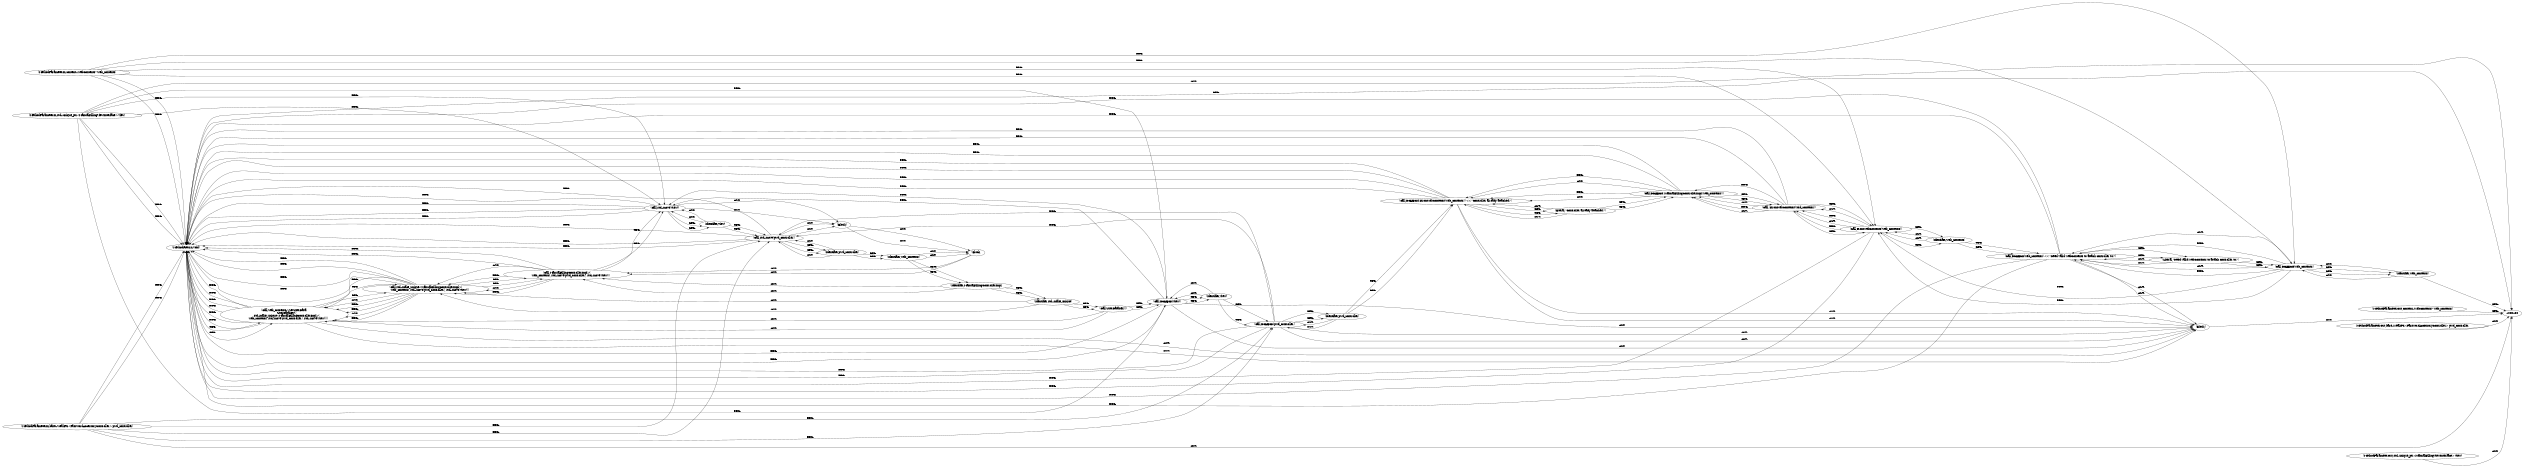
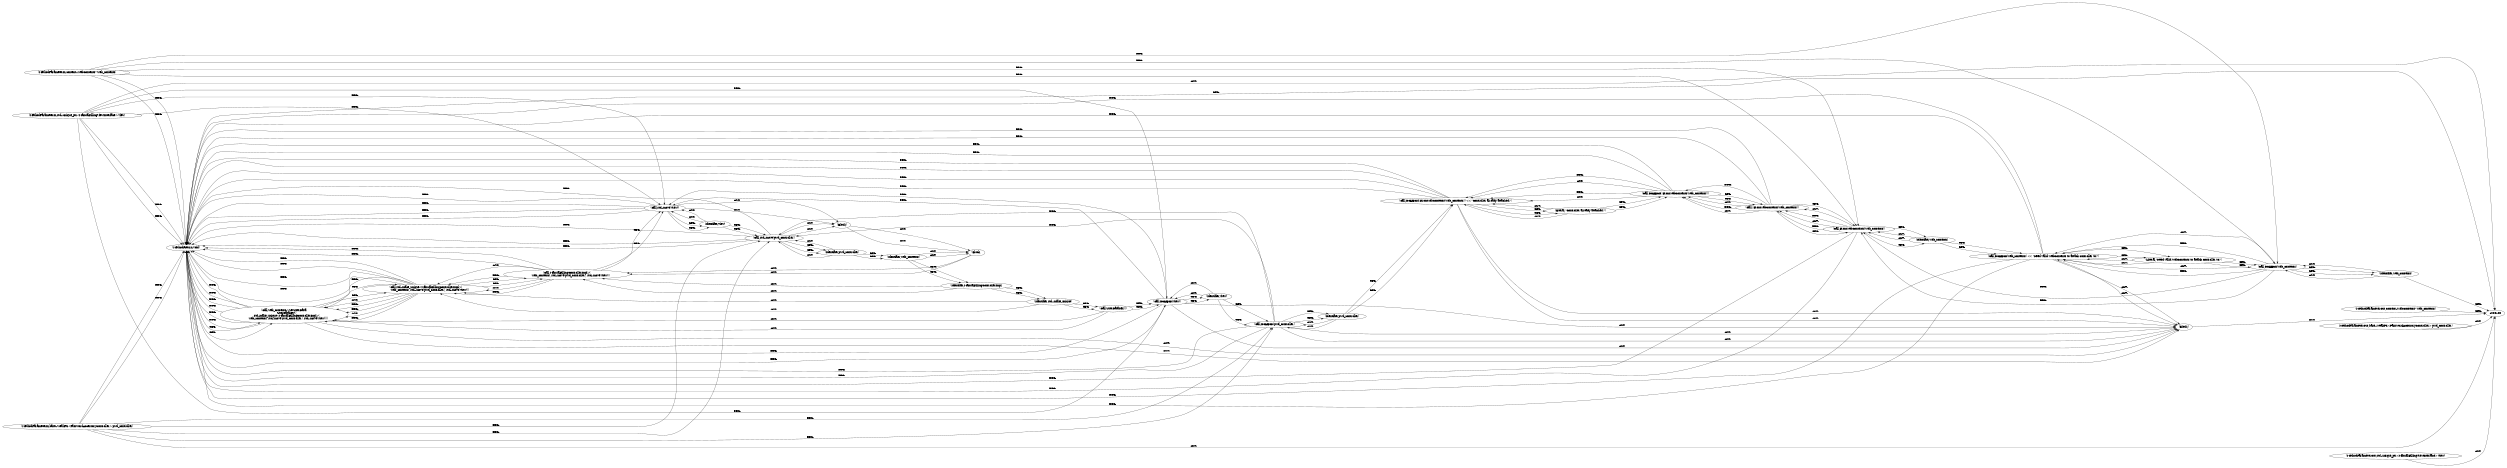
(1684, 194) -> (1675, 194)
(1789, 208) -> (1772, 208)
